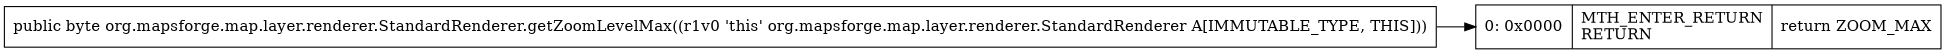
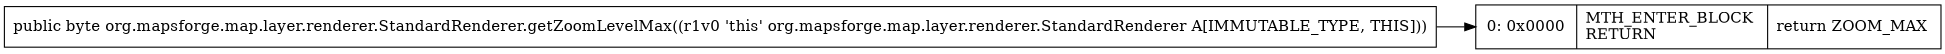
(1672, 18) -> (1670, 18)
